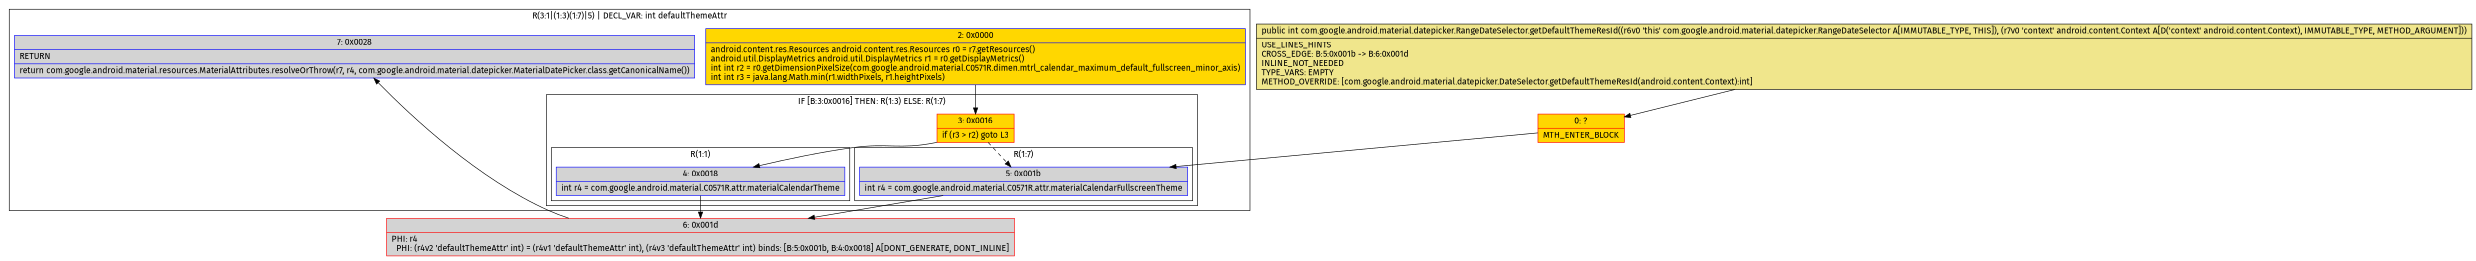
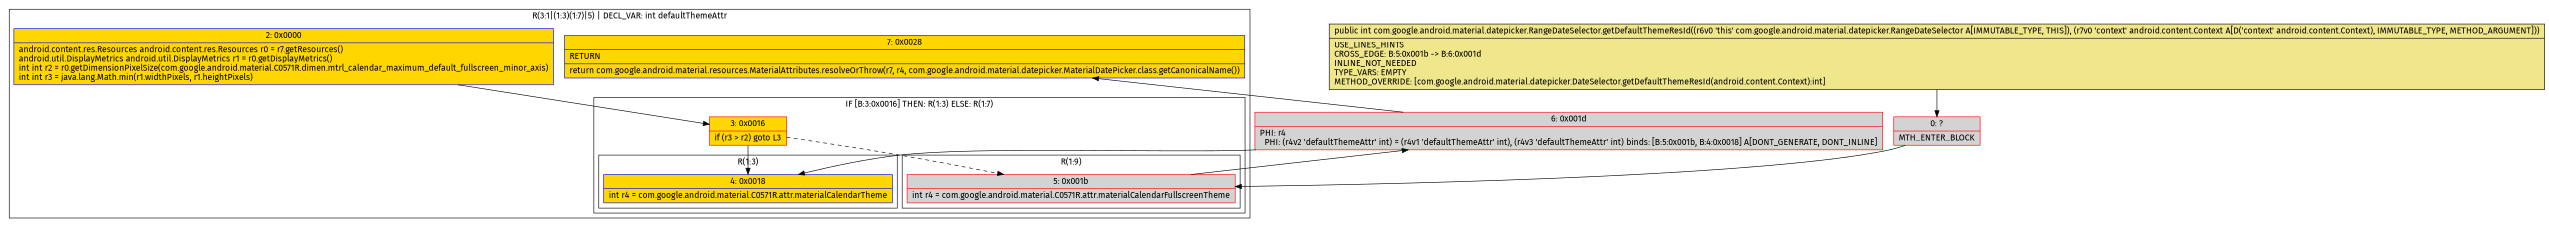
(355, 57) -> (905, 57)
(1581, 128) -> (1937, 131)
(701, 155) -> (748, 162)
(1024, 155) -> (1071, 162)
(701, 181) -> (748, 189)
(1024, 181) -> (1071, 189)
(701, 204) -> (1029, 150)
